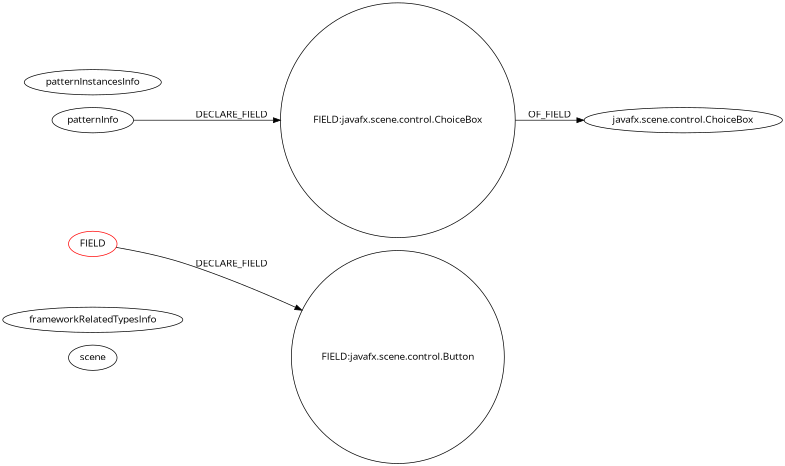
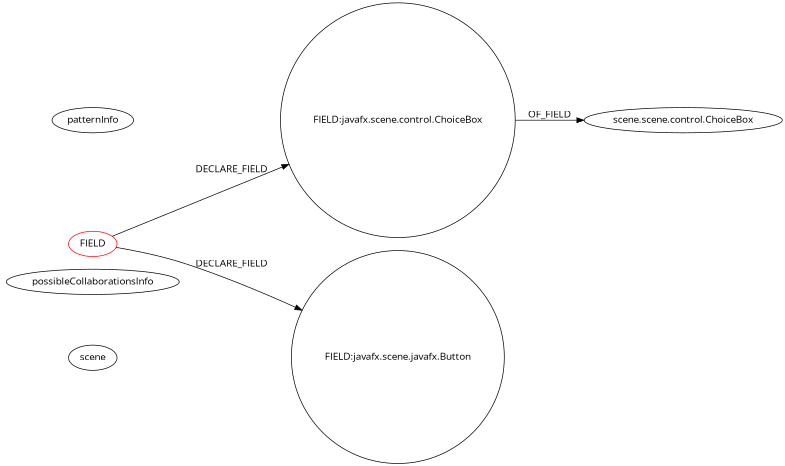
(93, 82) -> none
(203, 120) -> (197, 202)
(683, 120) -> (683, 120)
none -> (93, 282)
(93, 320) -> none
(398, 357) -> (398, 357)
